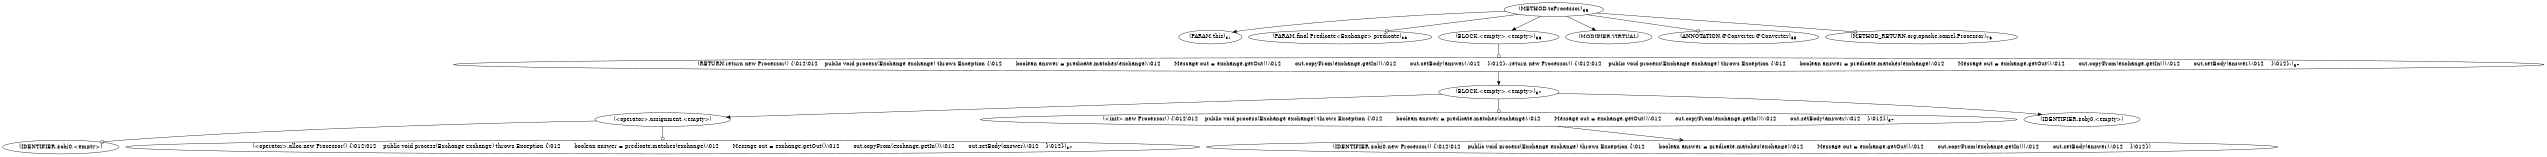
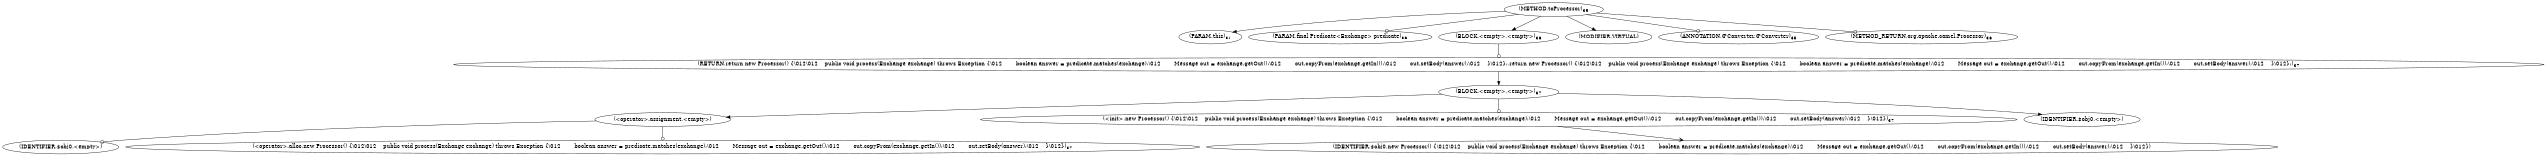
(1989, 36) -> (1989, 36)
